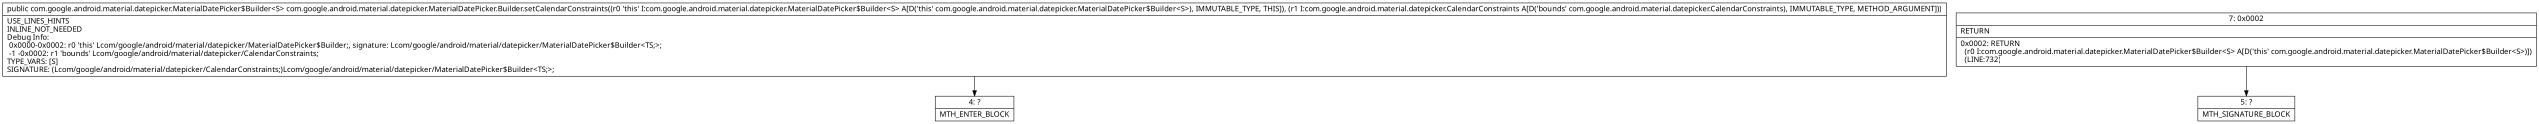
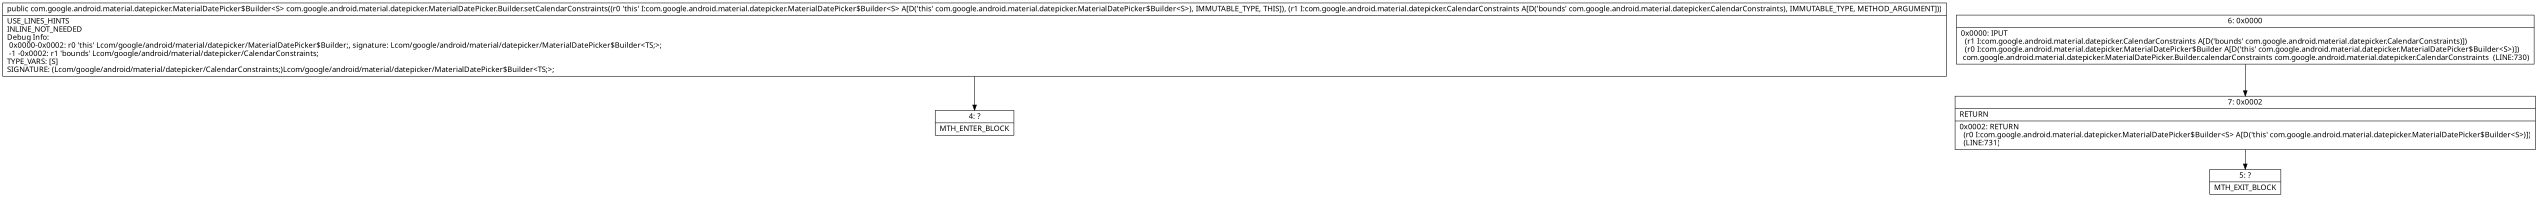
none -> (2245, 40)
(1981, 60) -> (1980, 143)
(2246, 115) -> (2245, 188)
